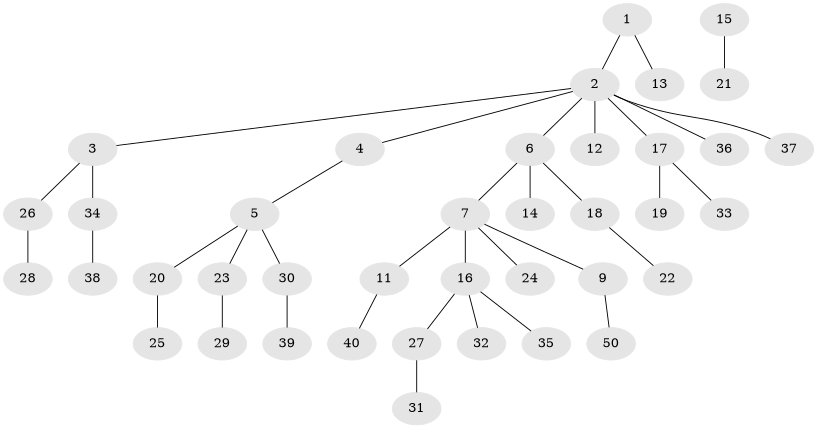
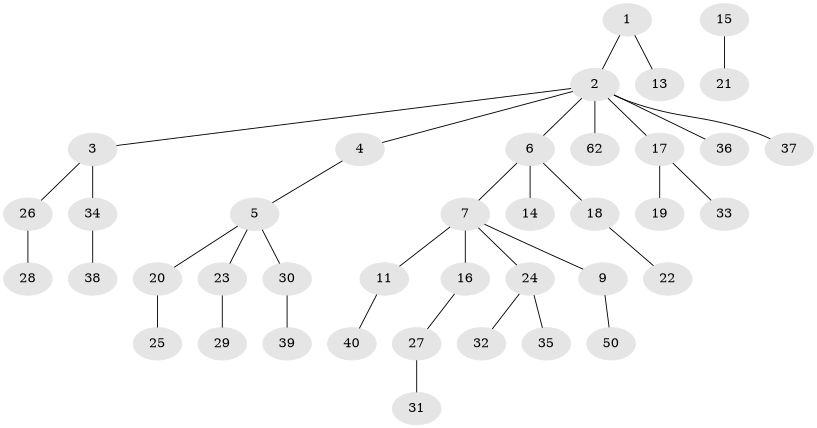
(595, 149) -> (595, 149)
(473, 311) -> (506, 311)
(506, 311) -> (538, 311)
